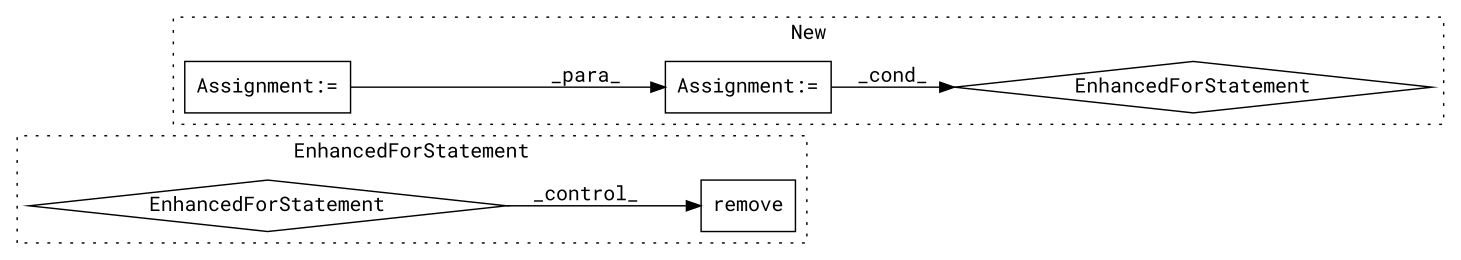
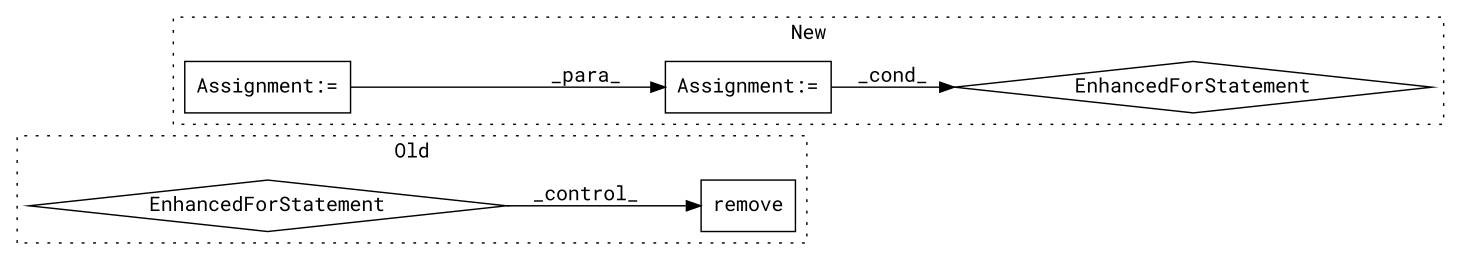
(412, 152) -> (412, 152)
